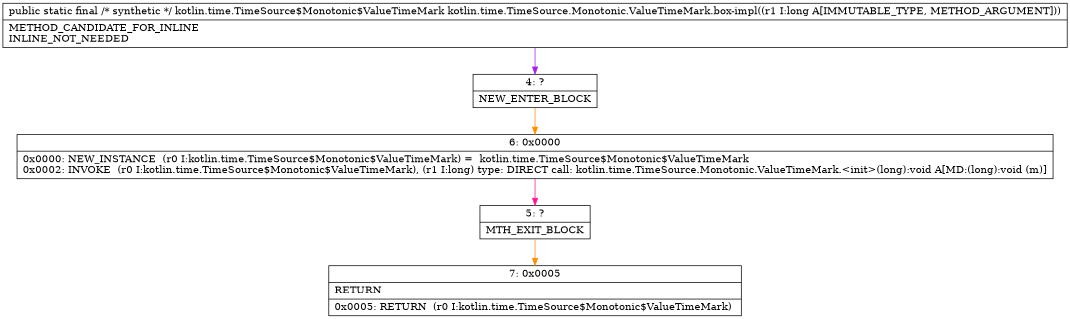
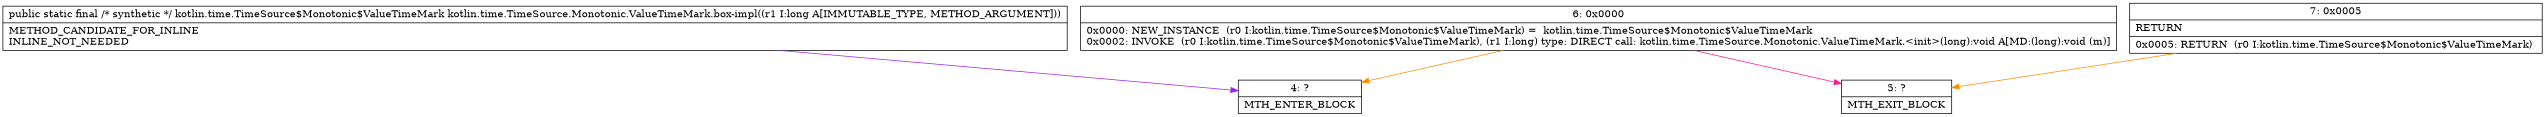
(535, 99) -> (1300, 105)
(535, 117) -> (1436, 65)
(535, 249) -> (2068, 70)
